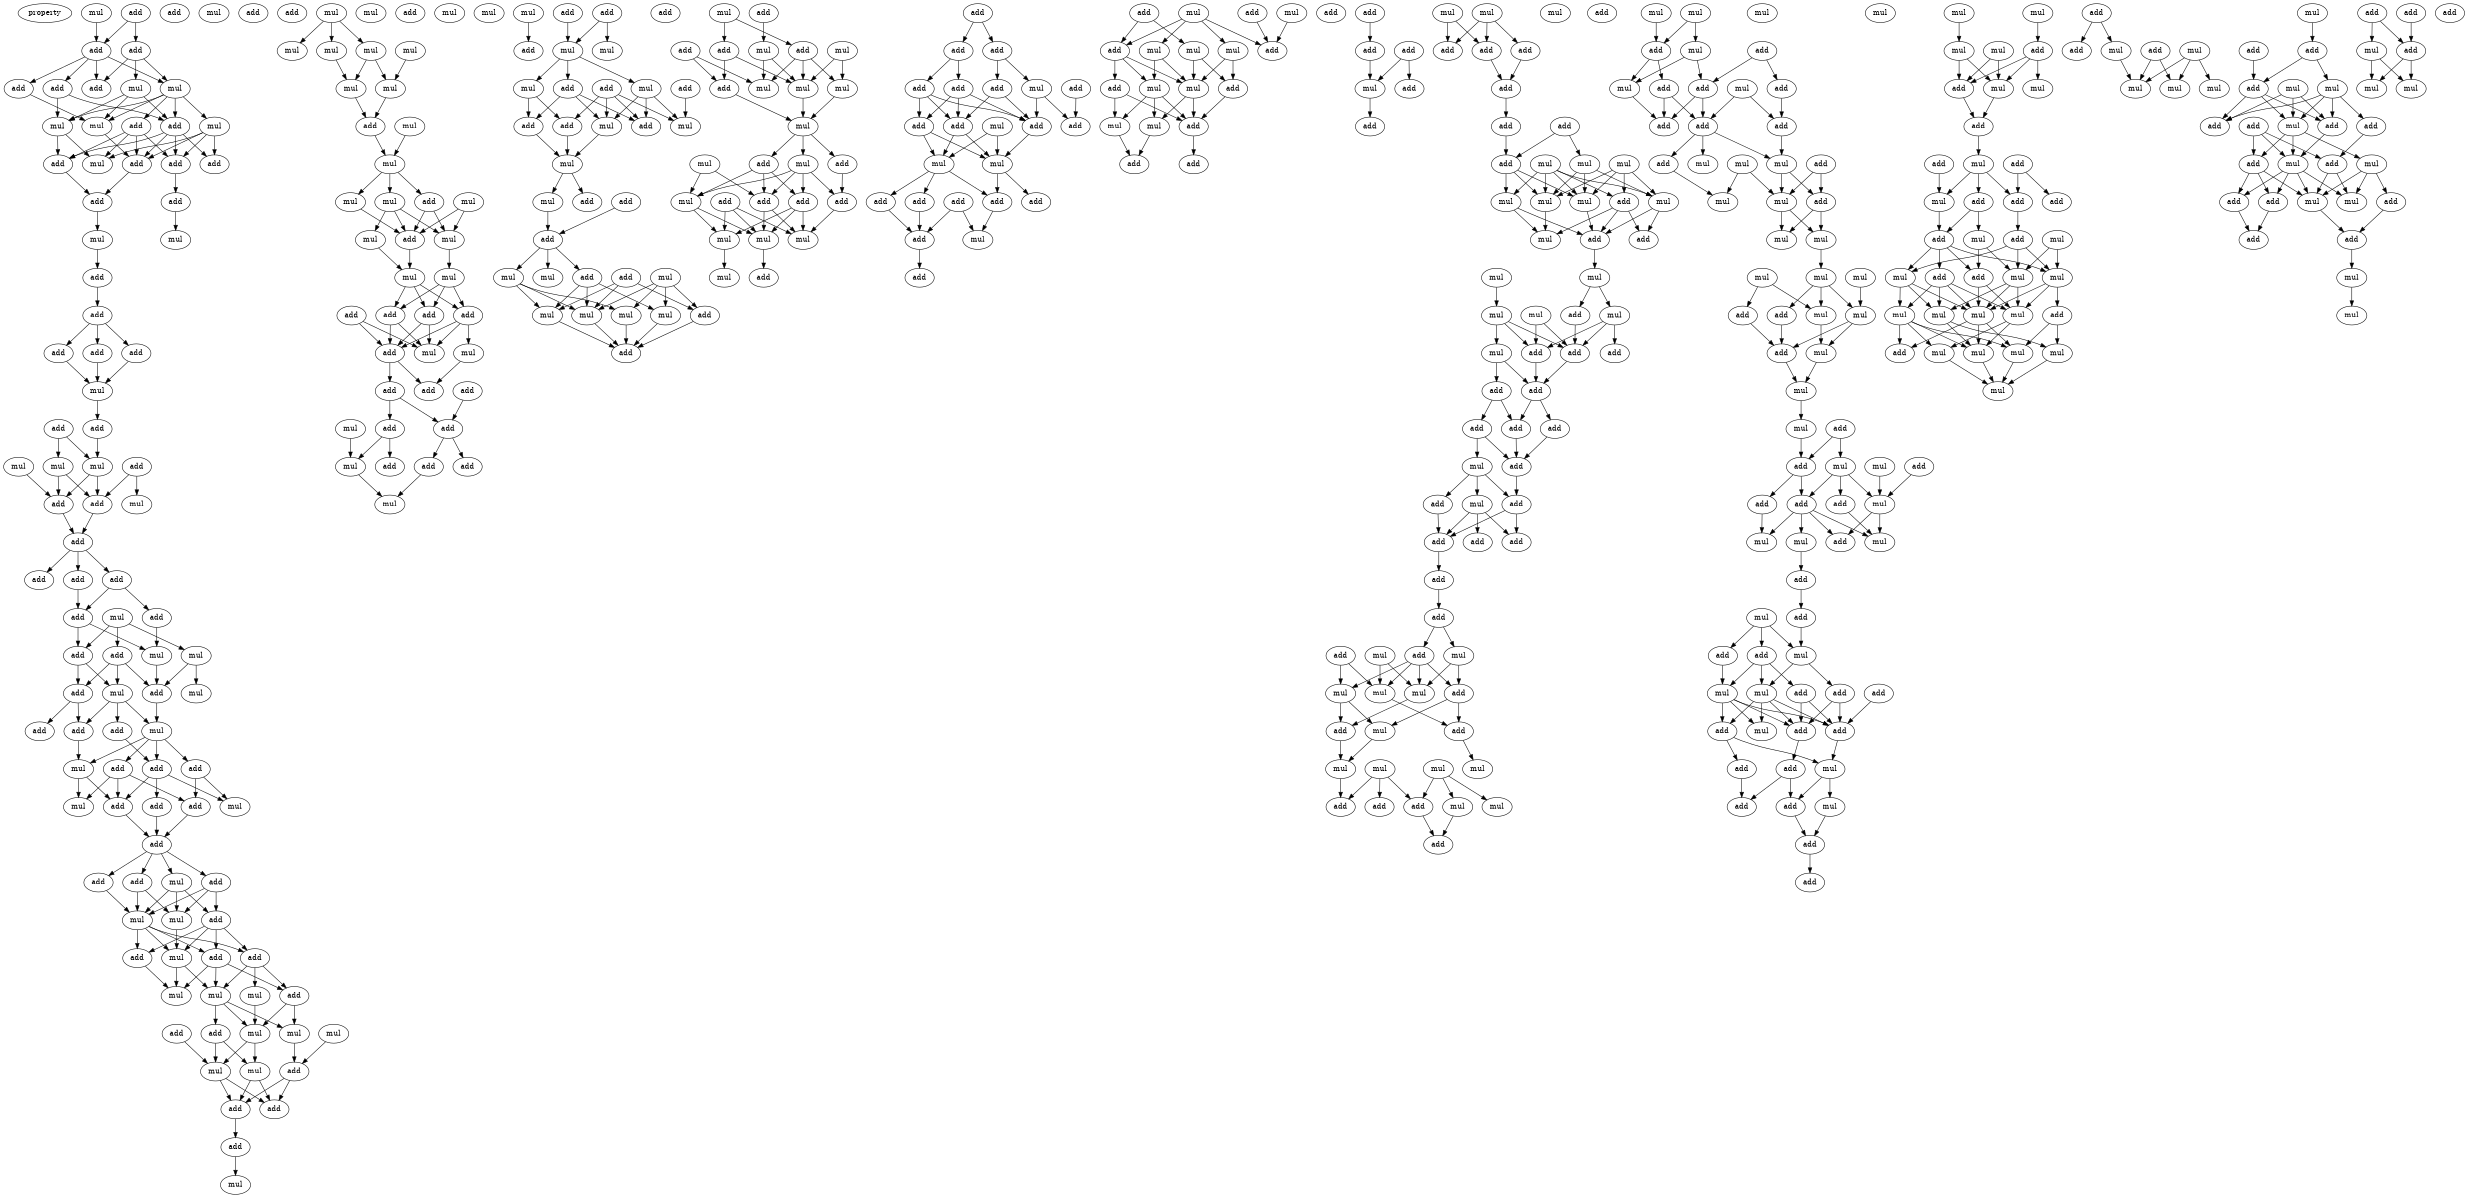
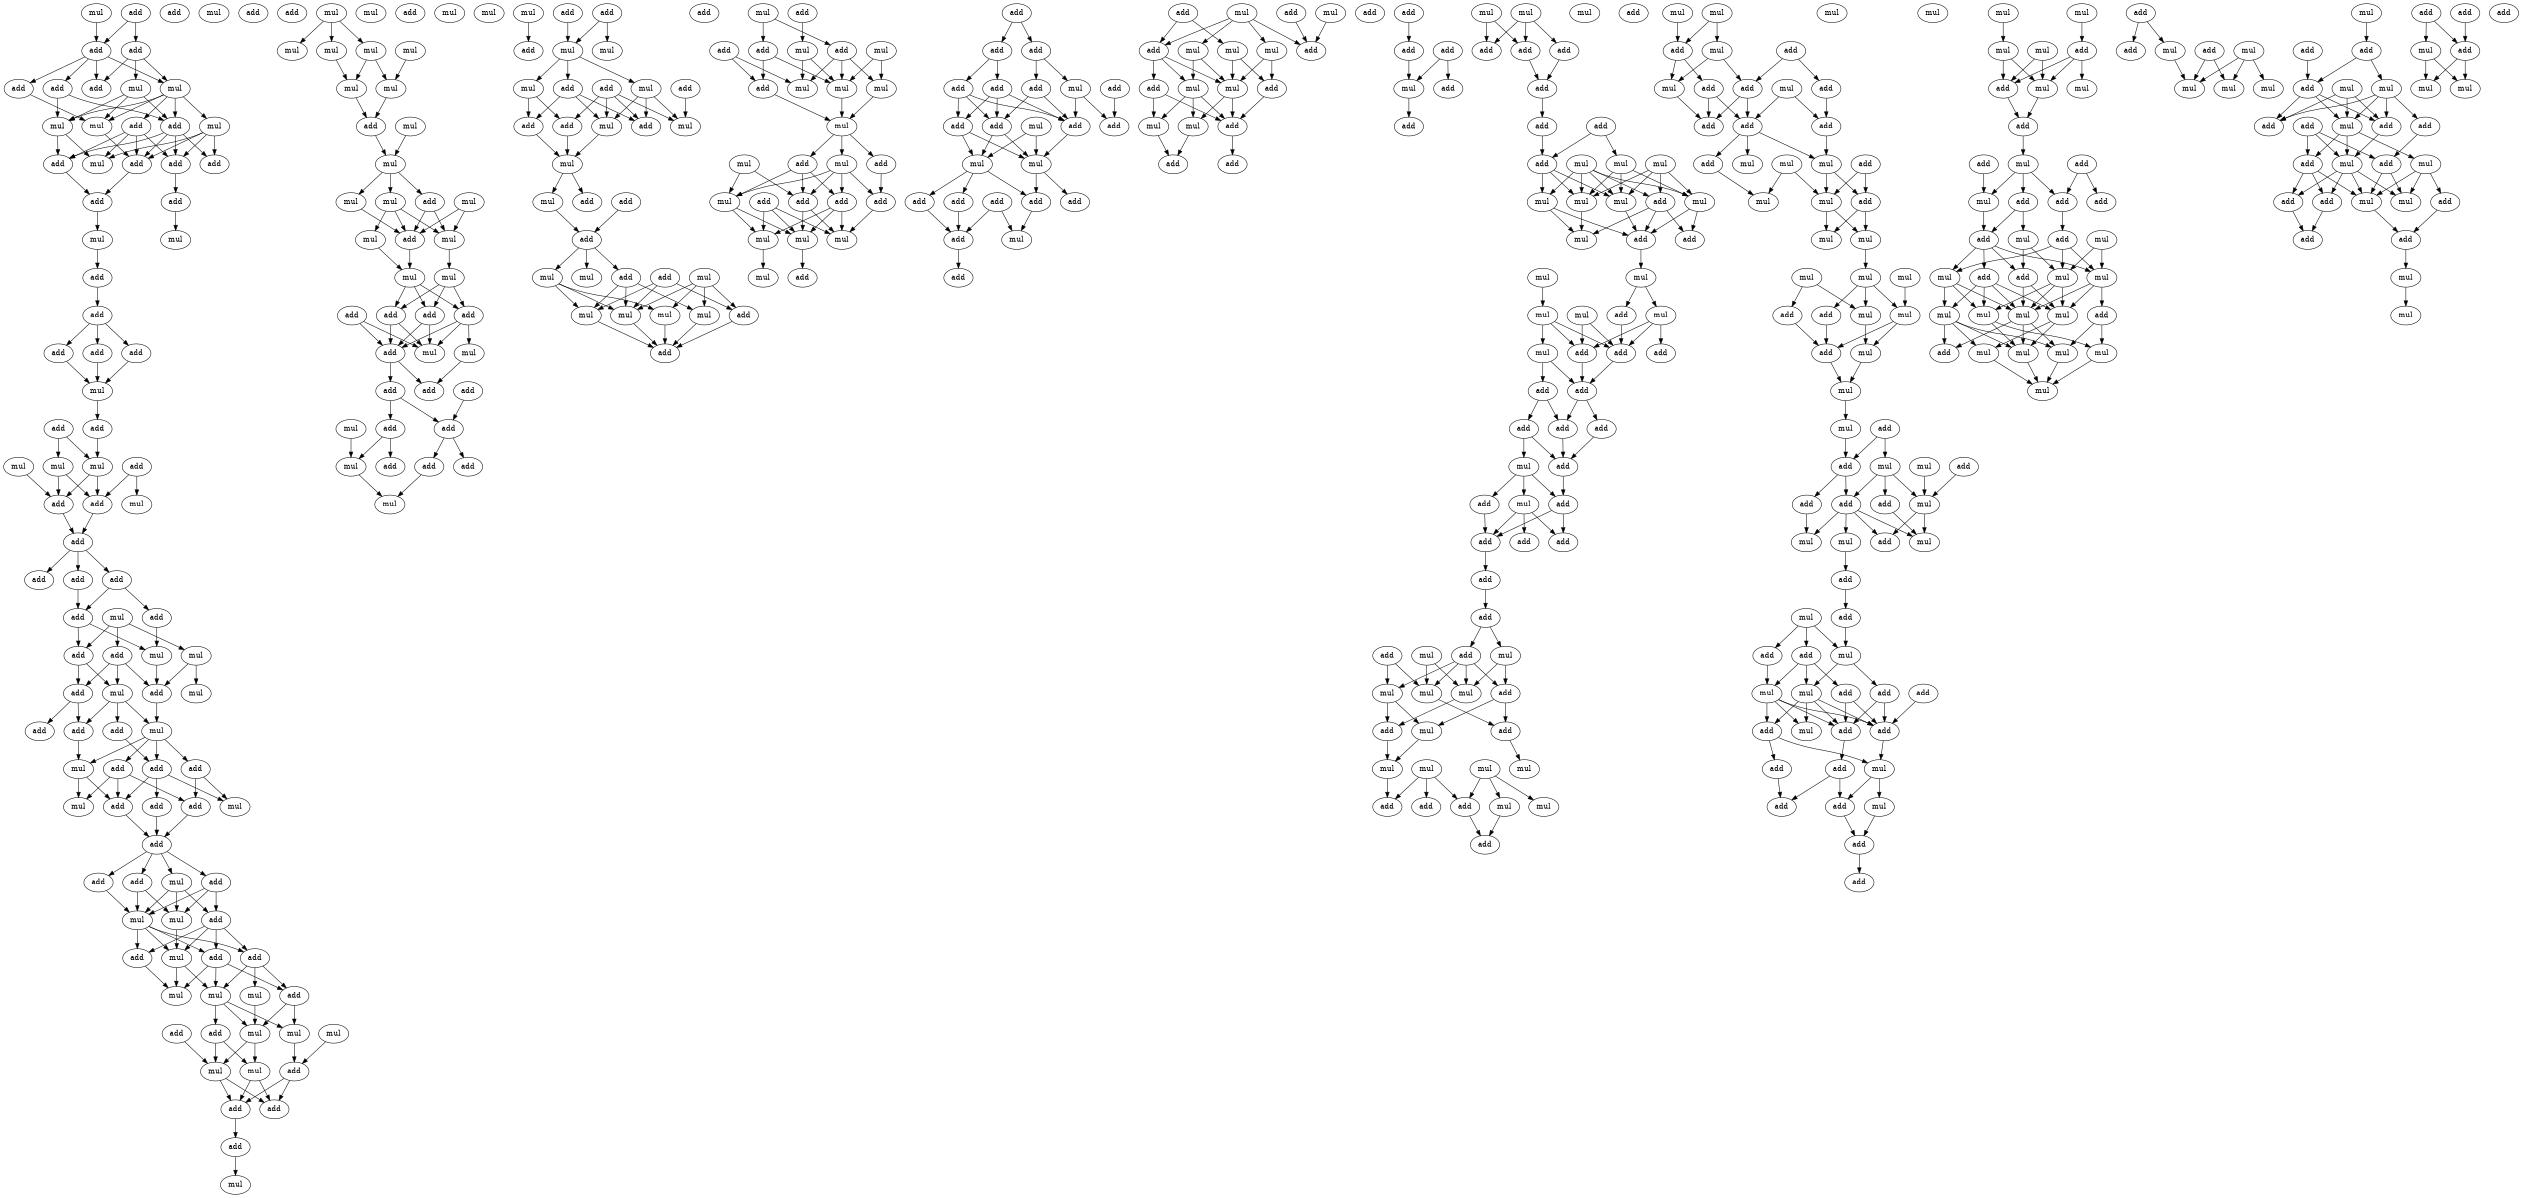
(45, 13) -> none
